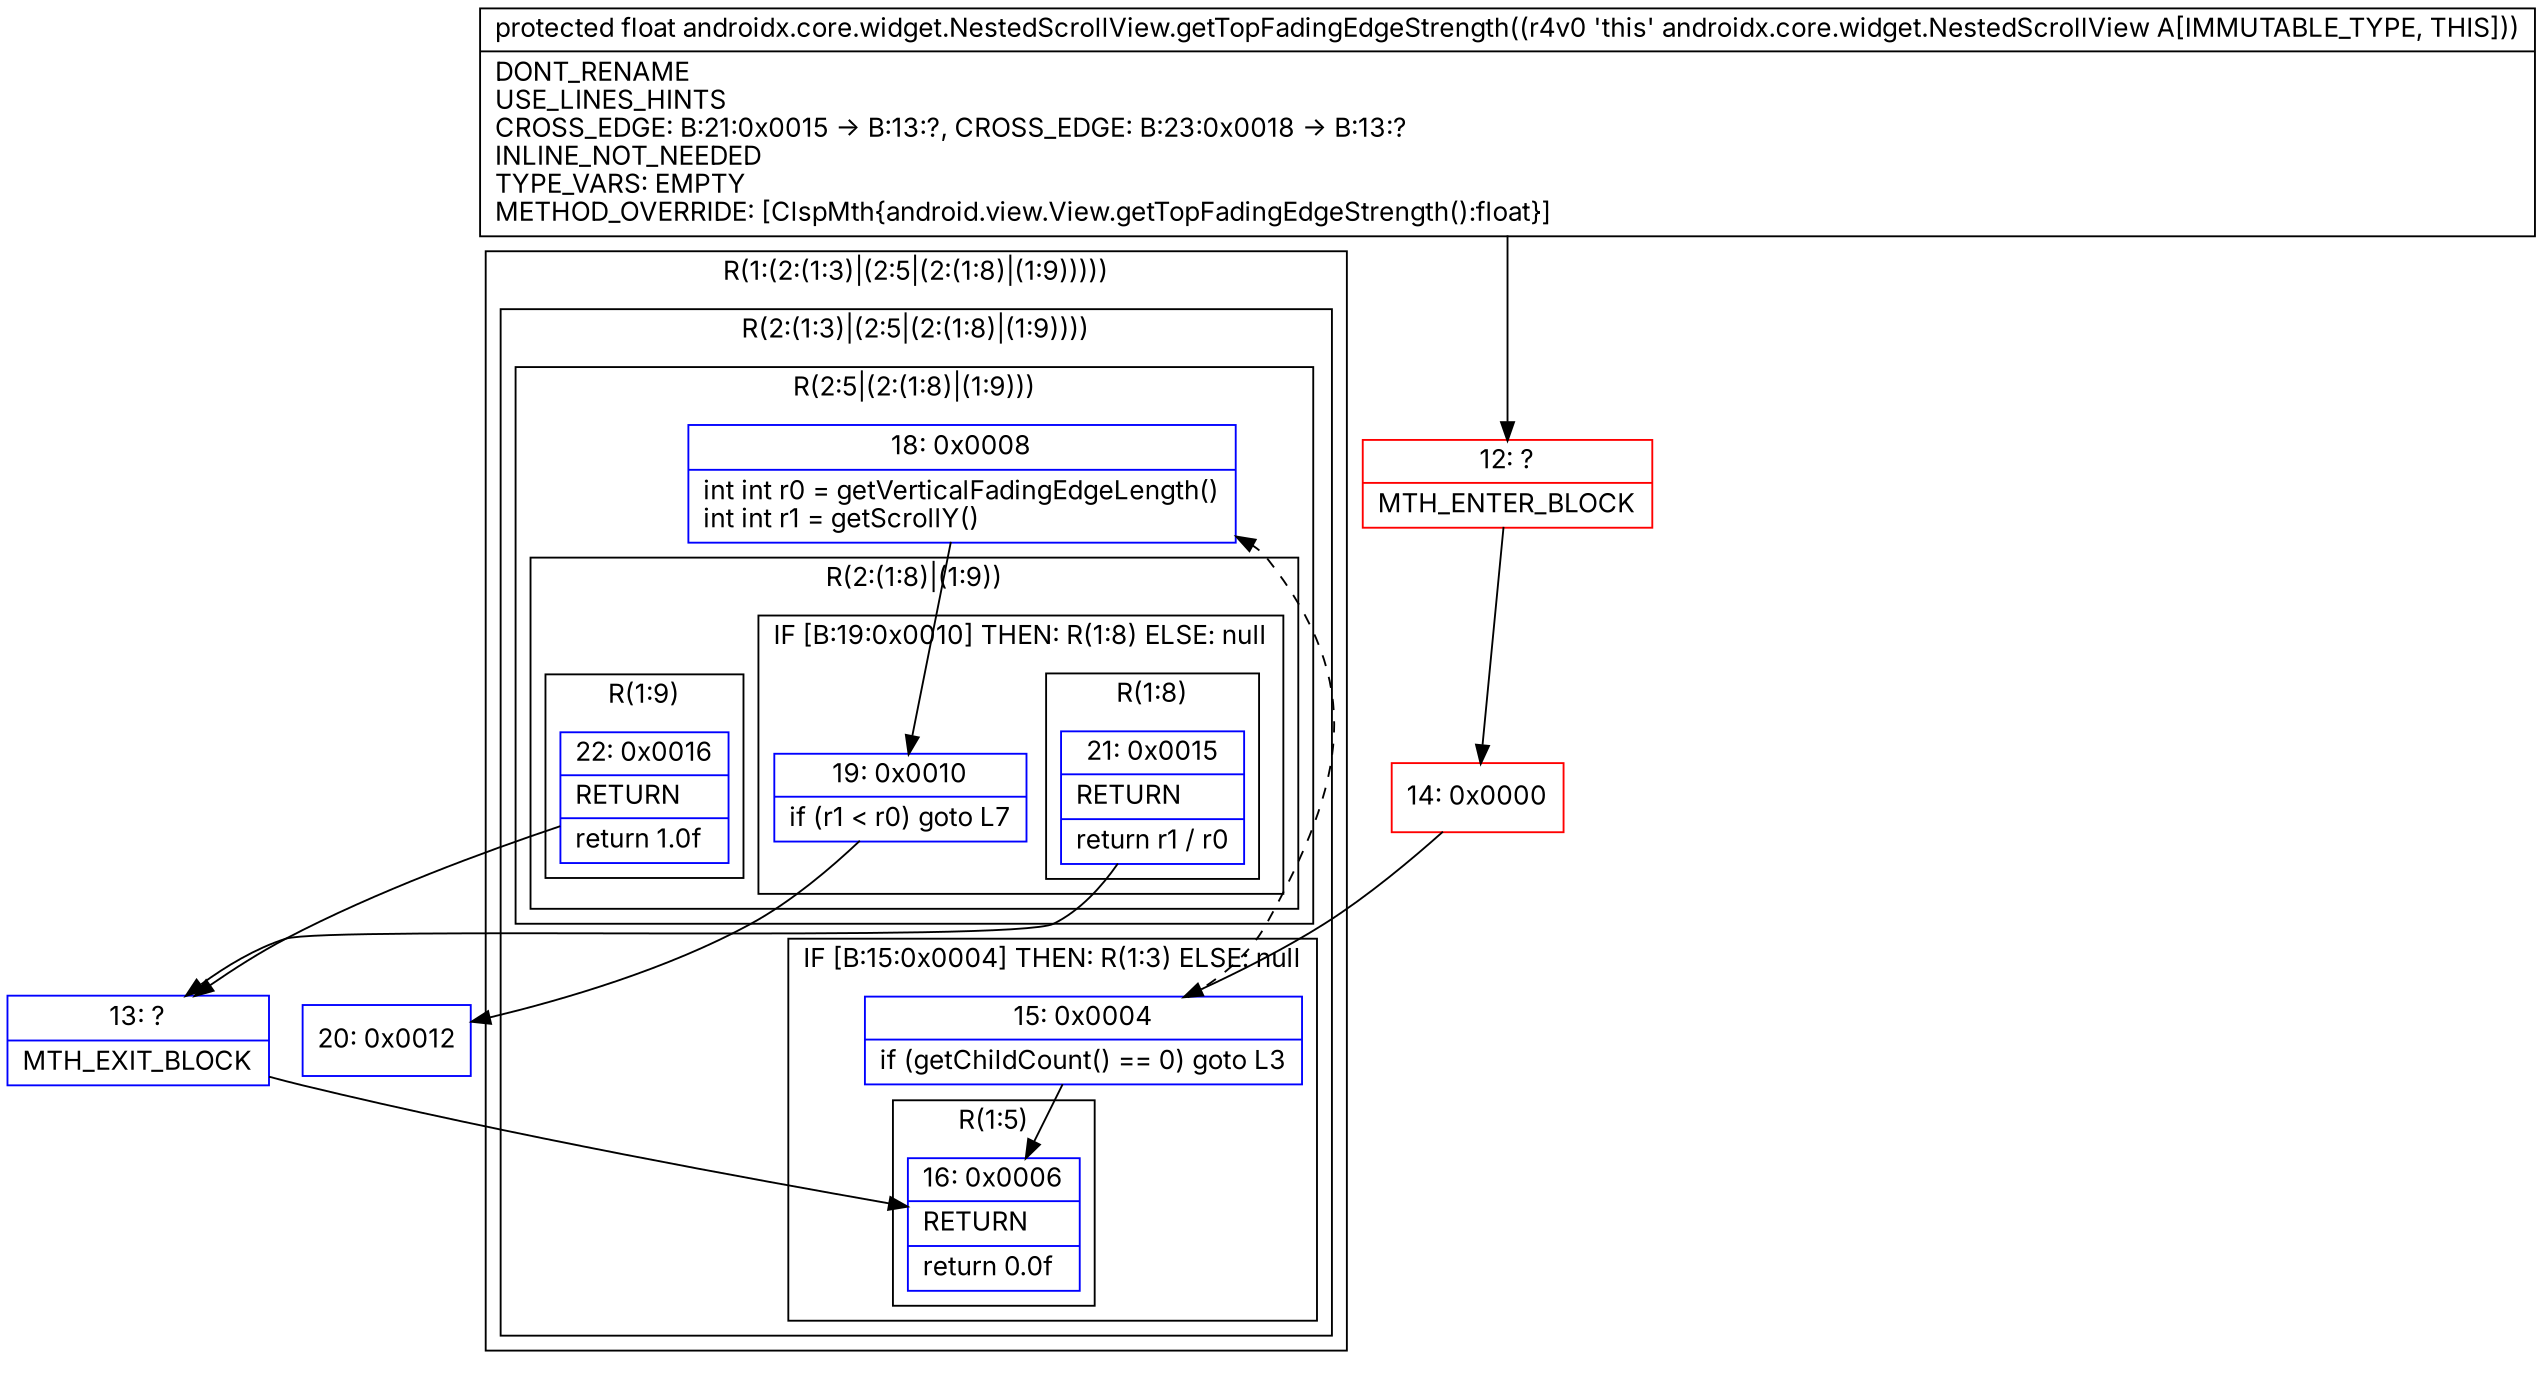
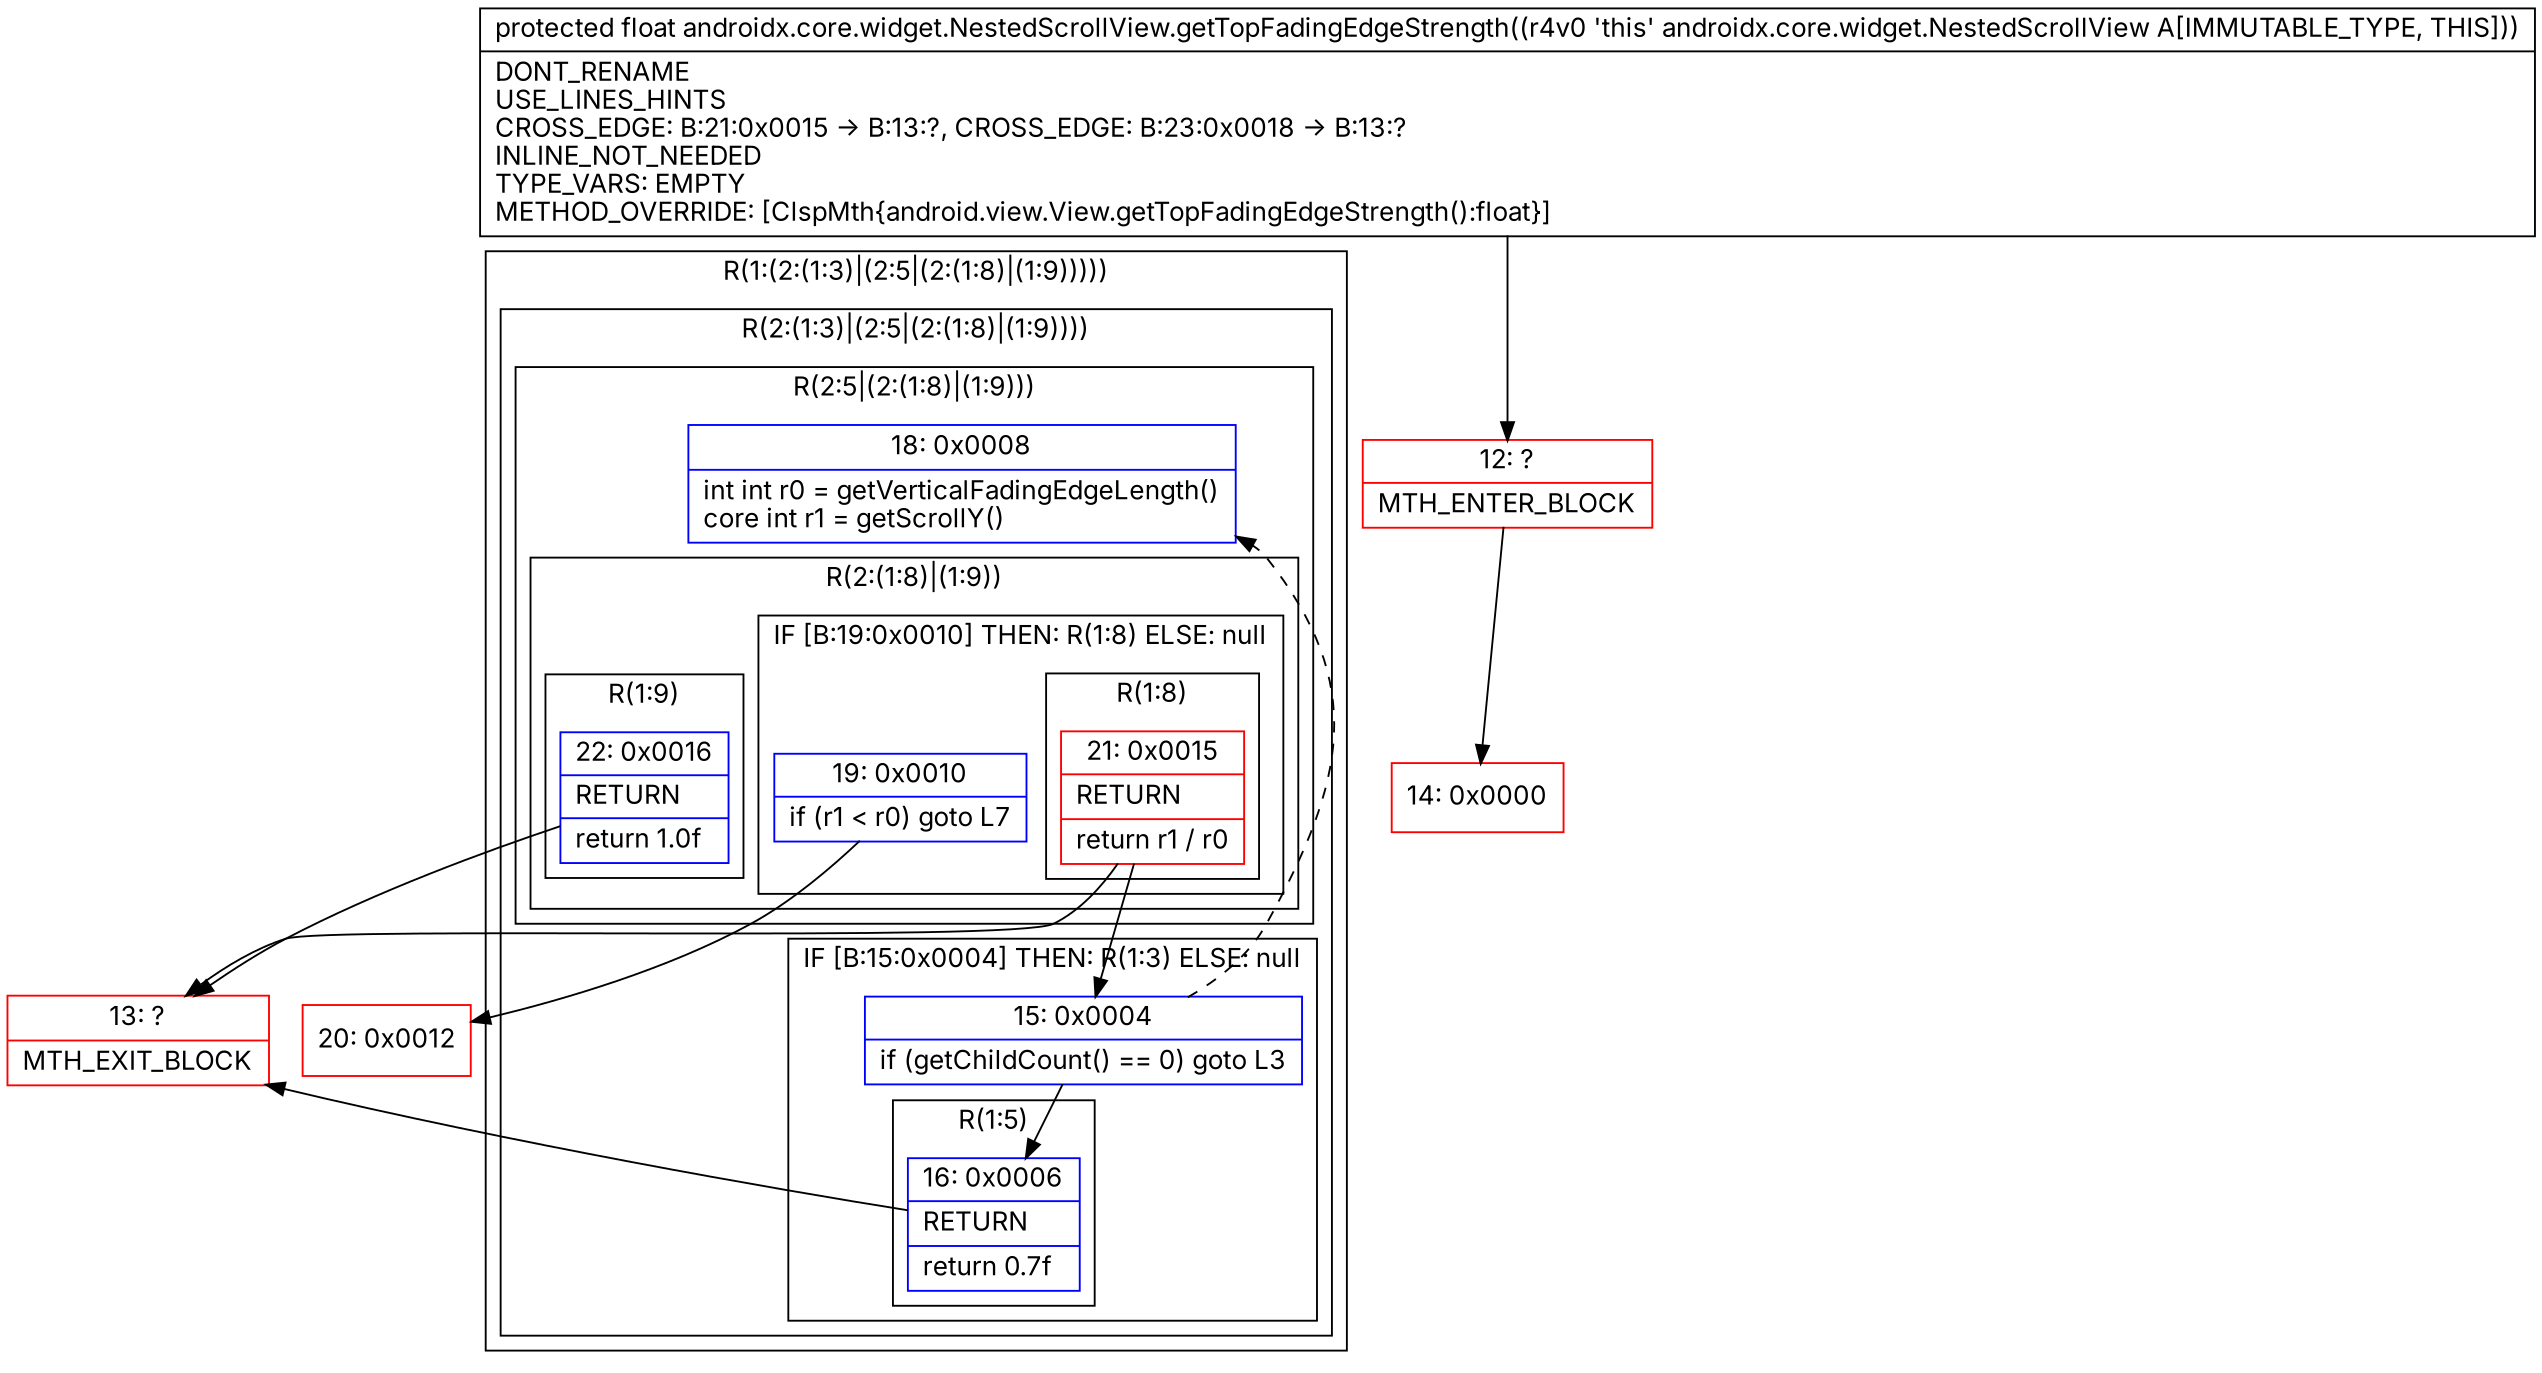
(842, 519) -> (855, 519)
(932, 639) -> none
(1153, 798) -> (1153, 798)
(1359, 900) -> (1117, 921)
(138, 1041) -> (138, 1041)
(387, 1041) -> (387, 1041)
(578, 1145) -> (595, 1155)
(988, 1267) -> (988, 1267)
